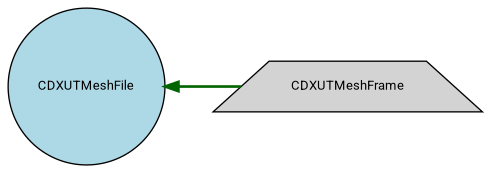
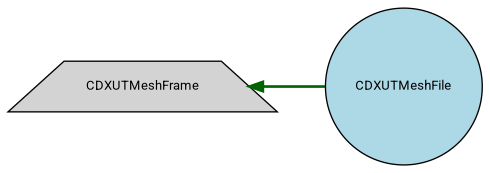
(210, 87) -> (294, 87)
